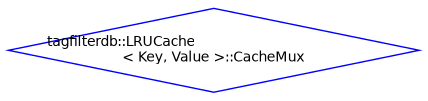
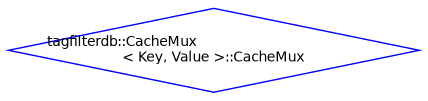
(214, 50) -> (214, 50)
